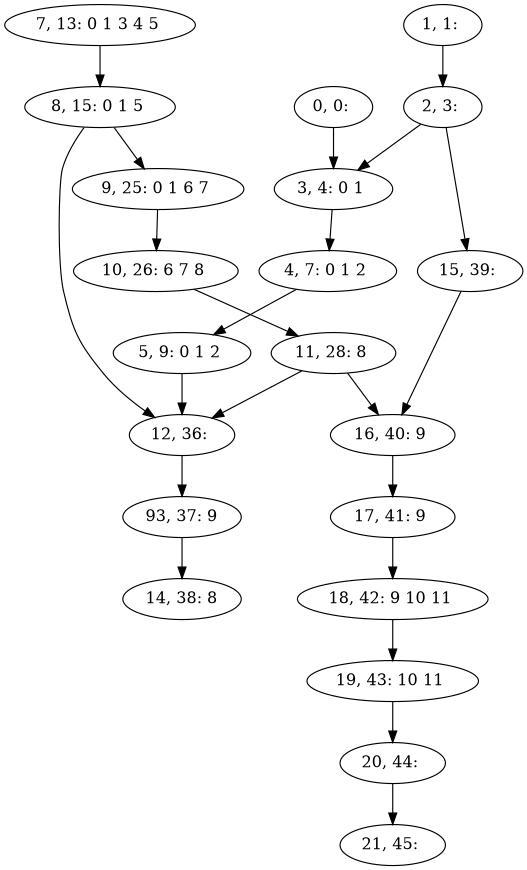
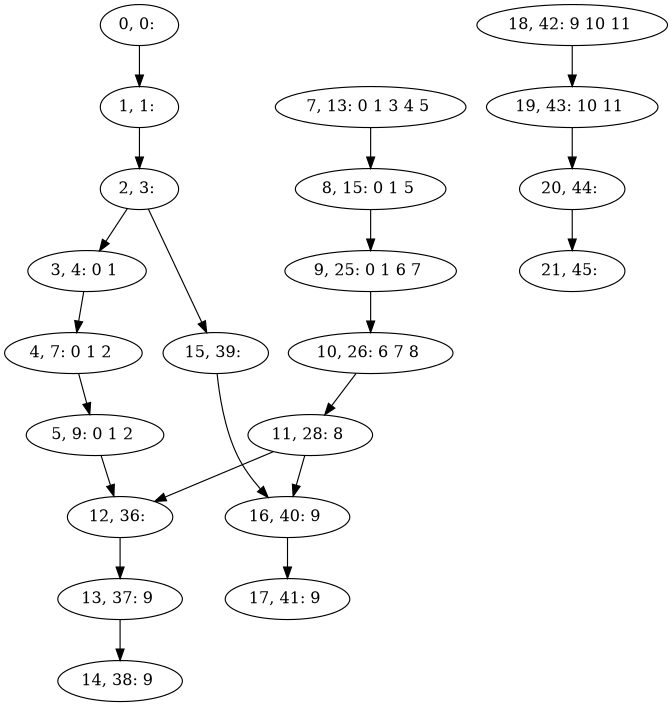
(334, 142) -> (139, 60)
(62, 281) -> none
(182, 517) -> (120, 599)
(393, 552) -> none
(182, 599) -> (120, 681)
